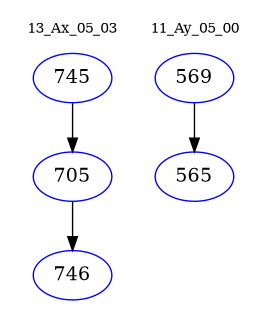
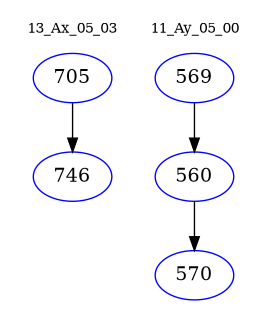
(73, 78) -> none
(194, 177) -> (194, 177)
none -> (194, 275)
